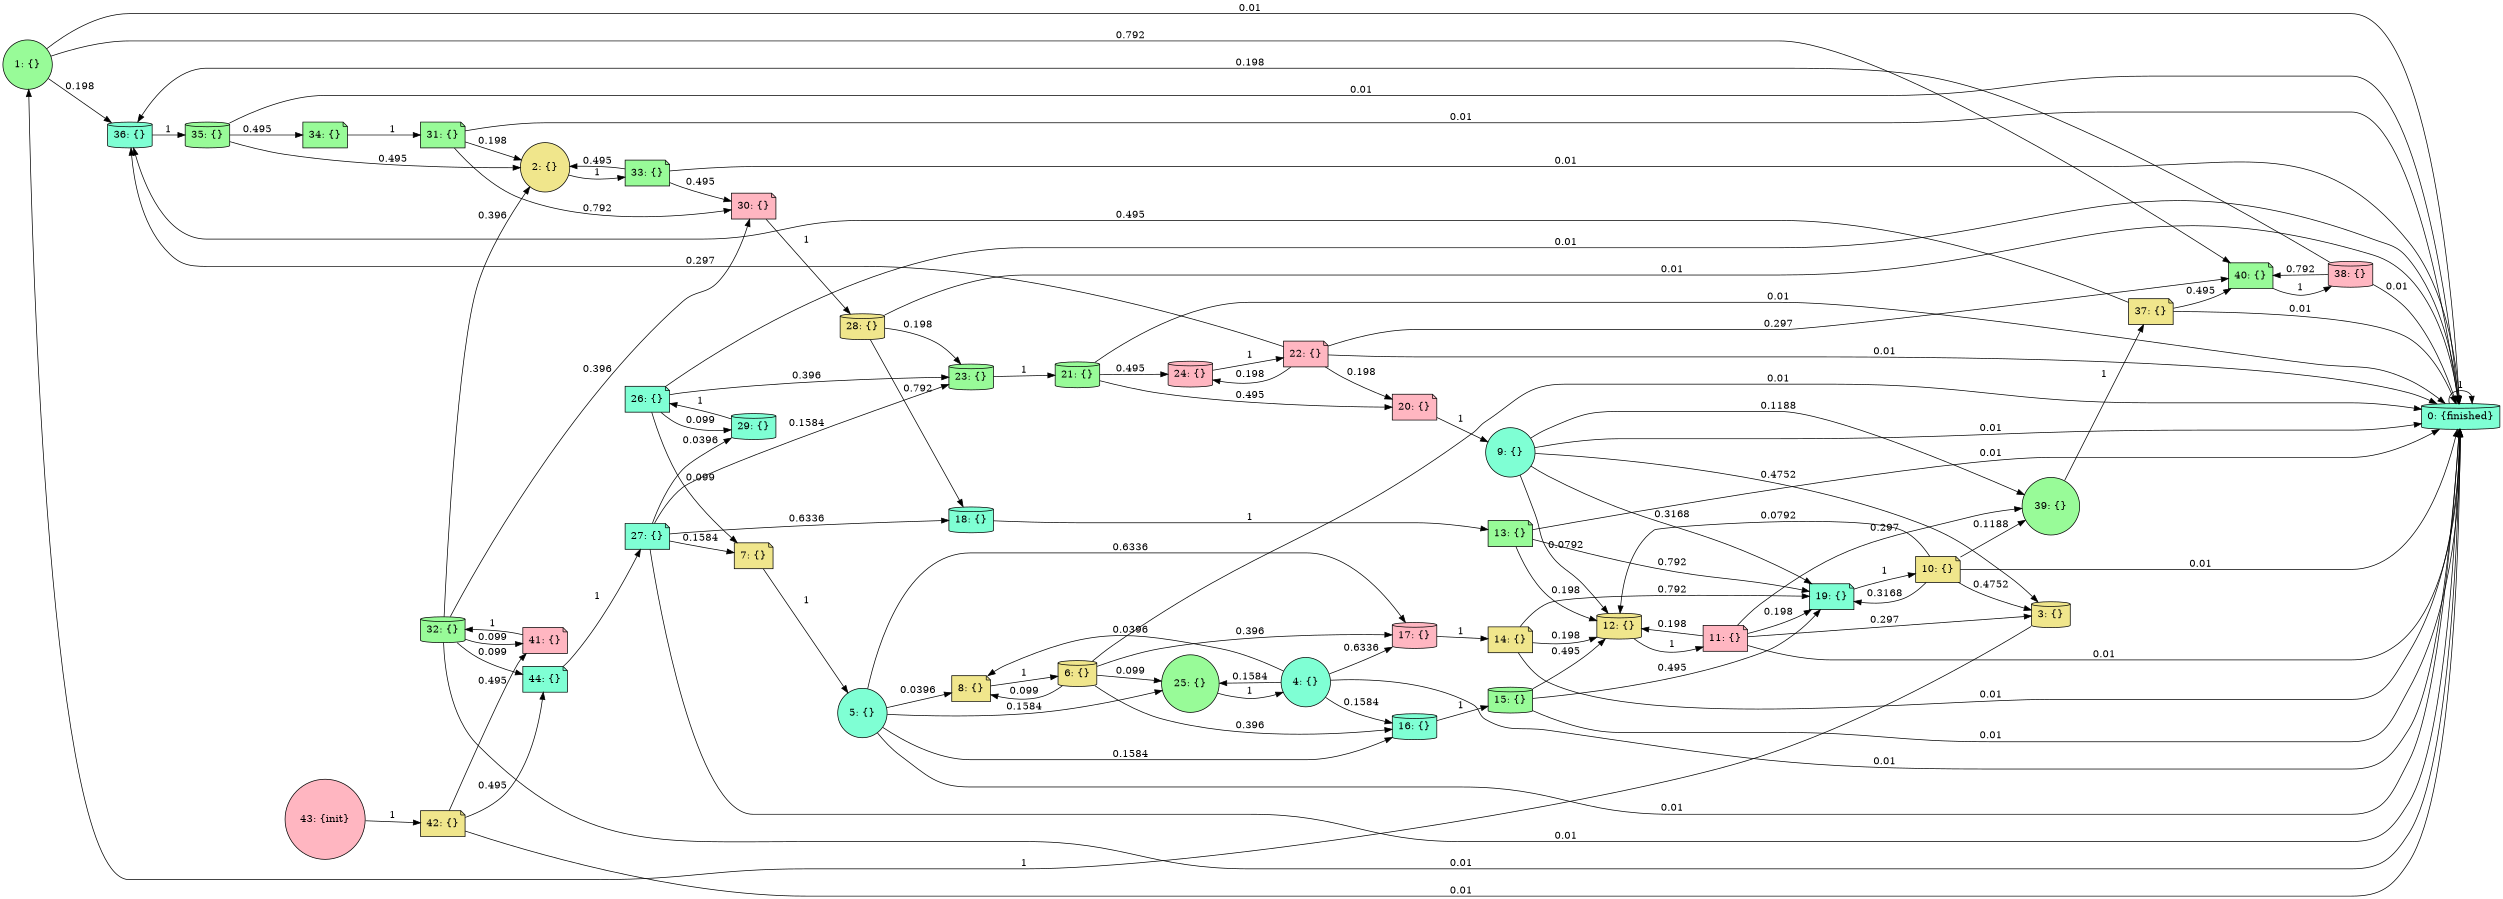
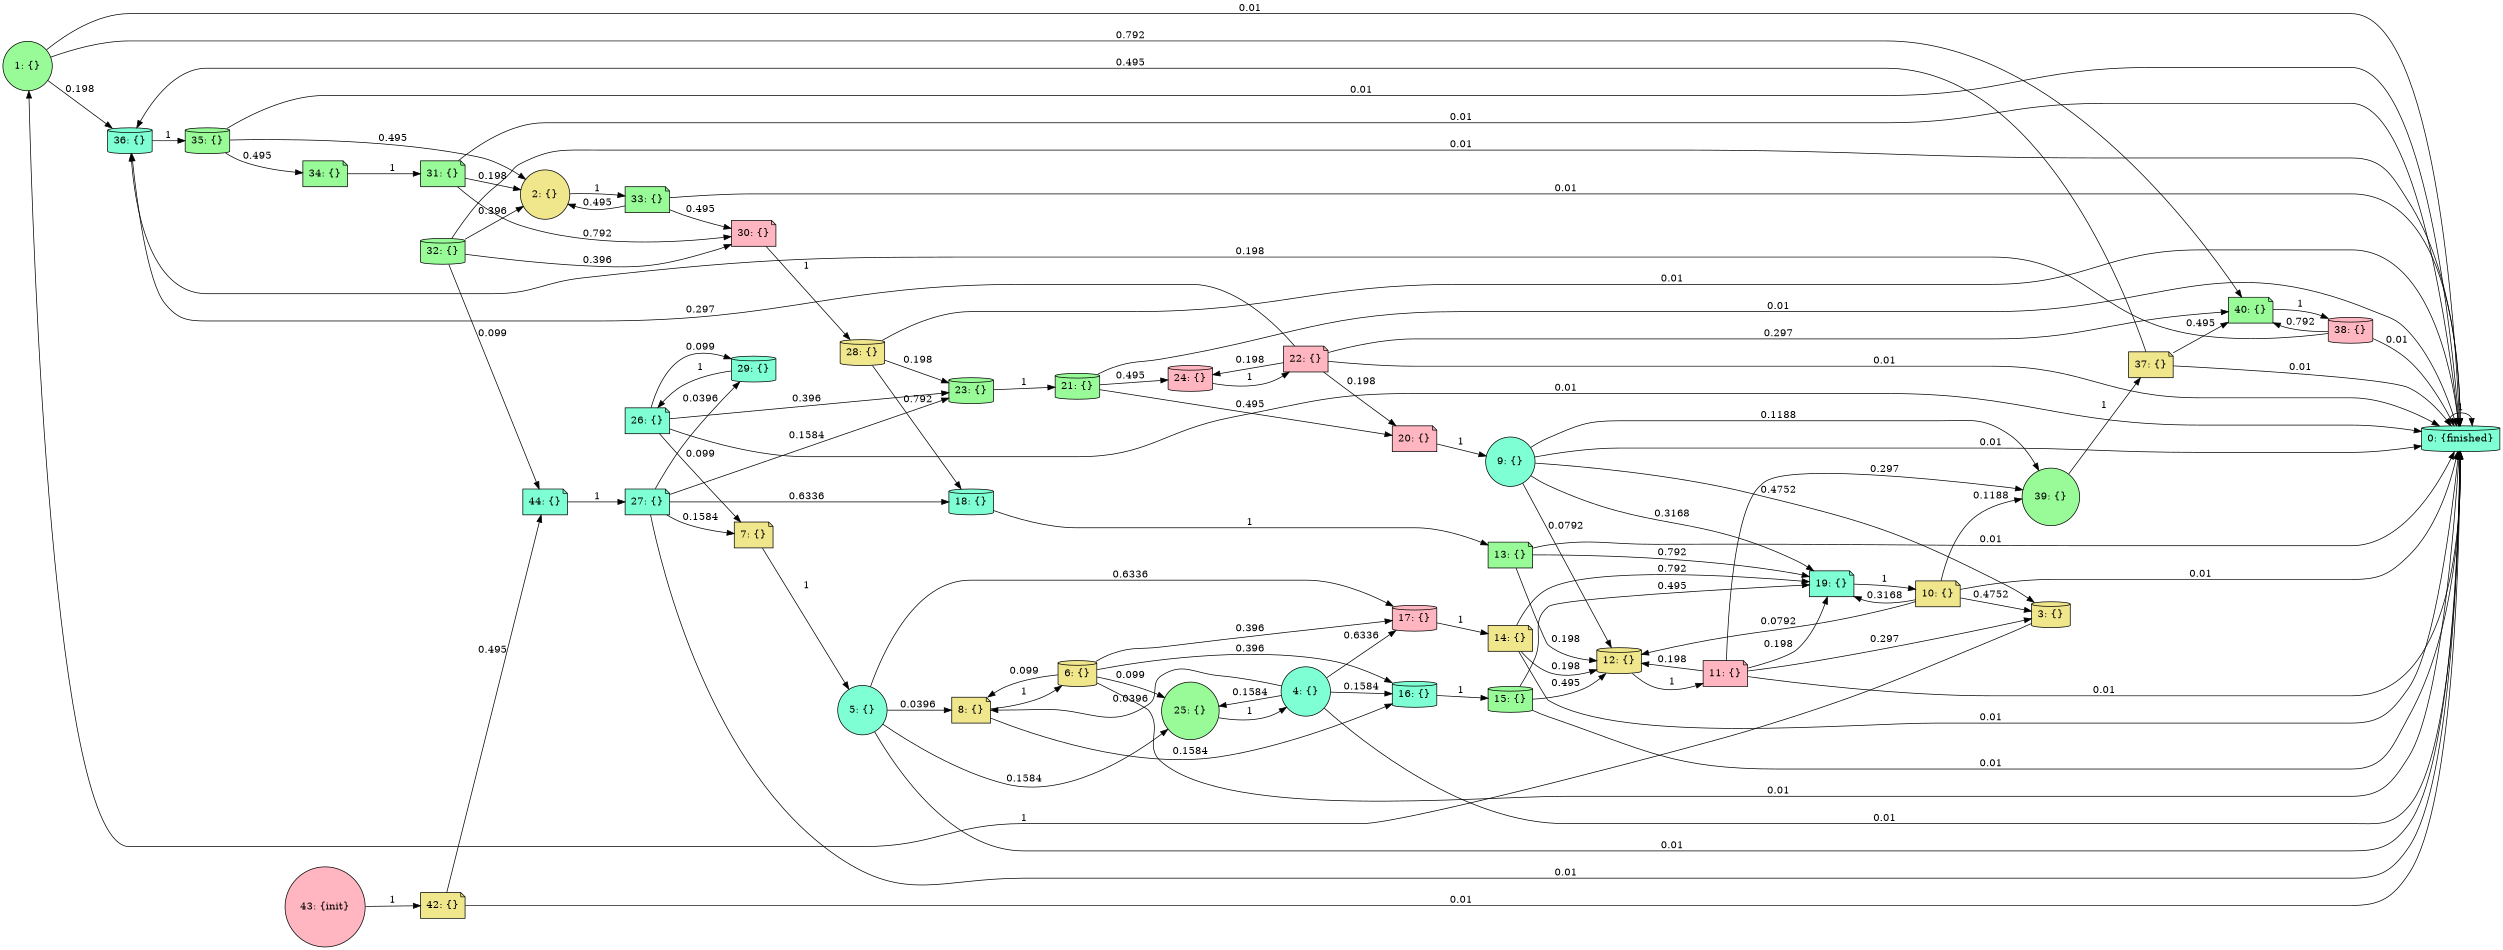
(545, 641) -> none
(1132, 760) -> (1189, 759)
